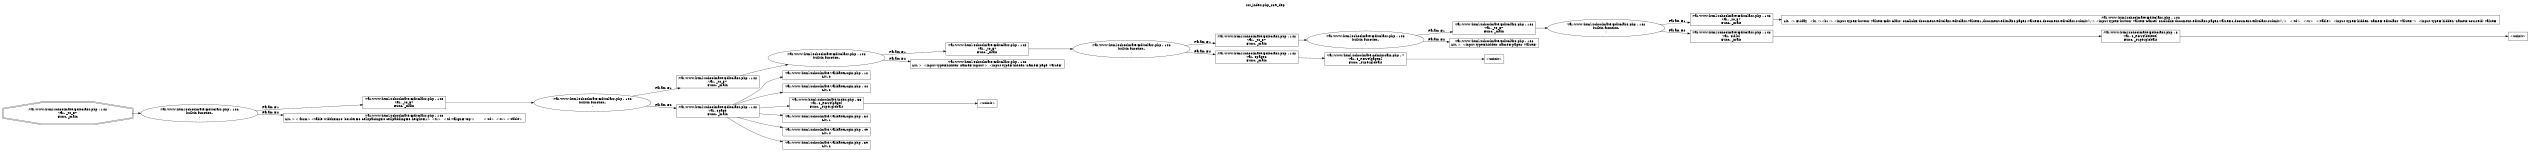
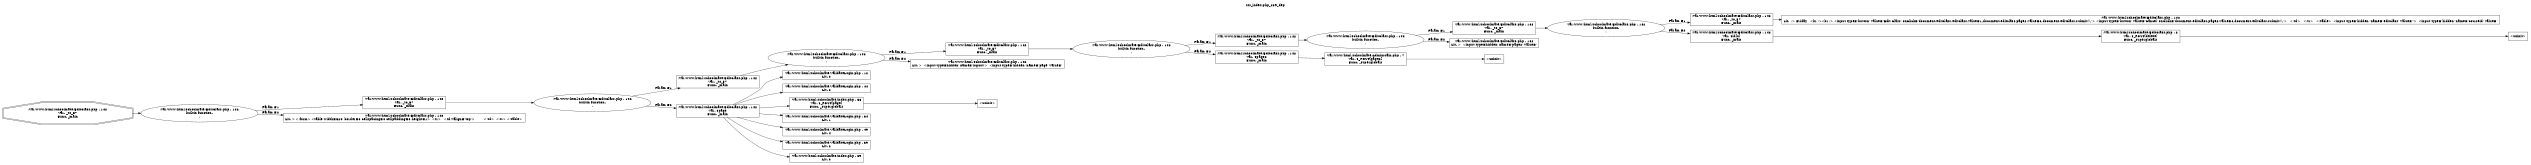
none -> (827, 158)
